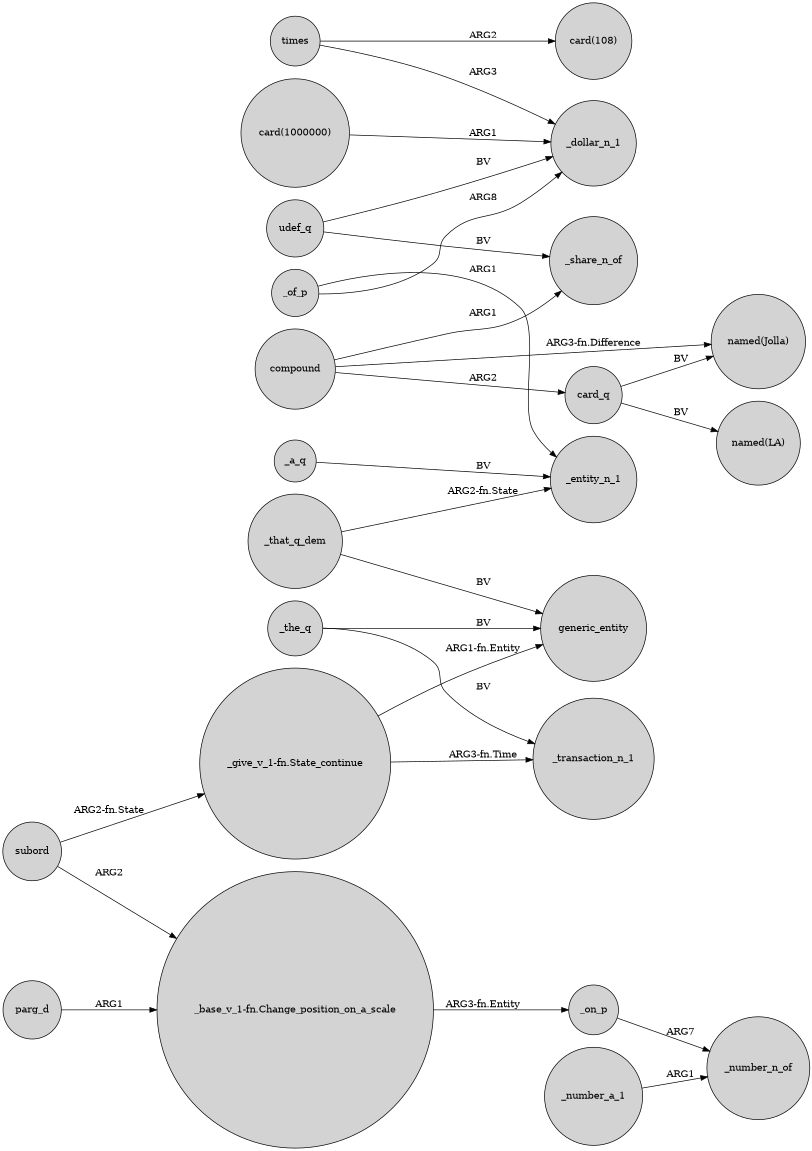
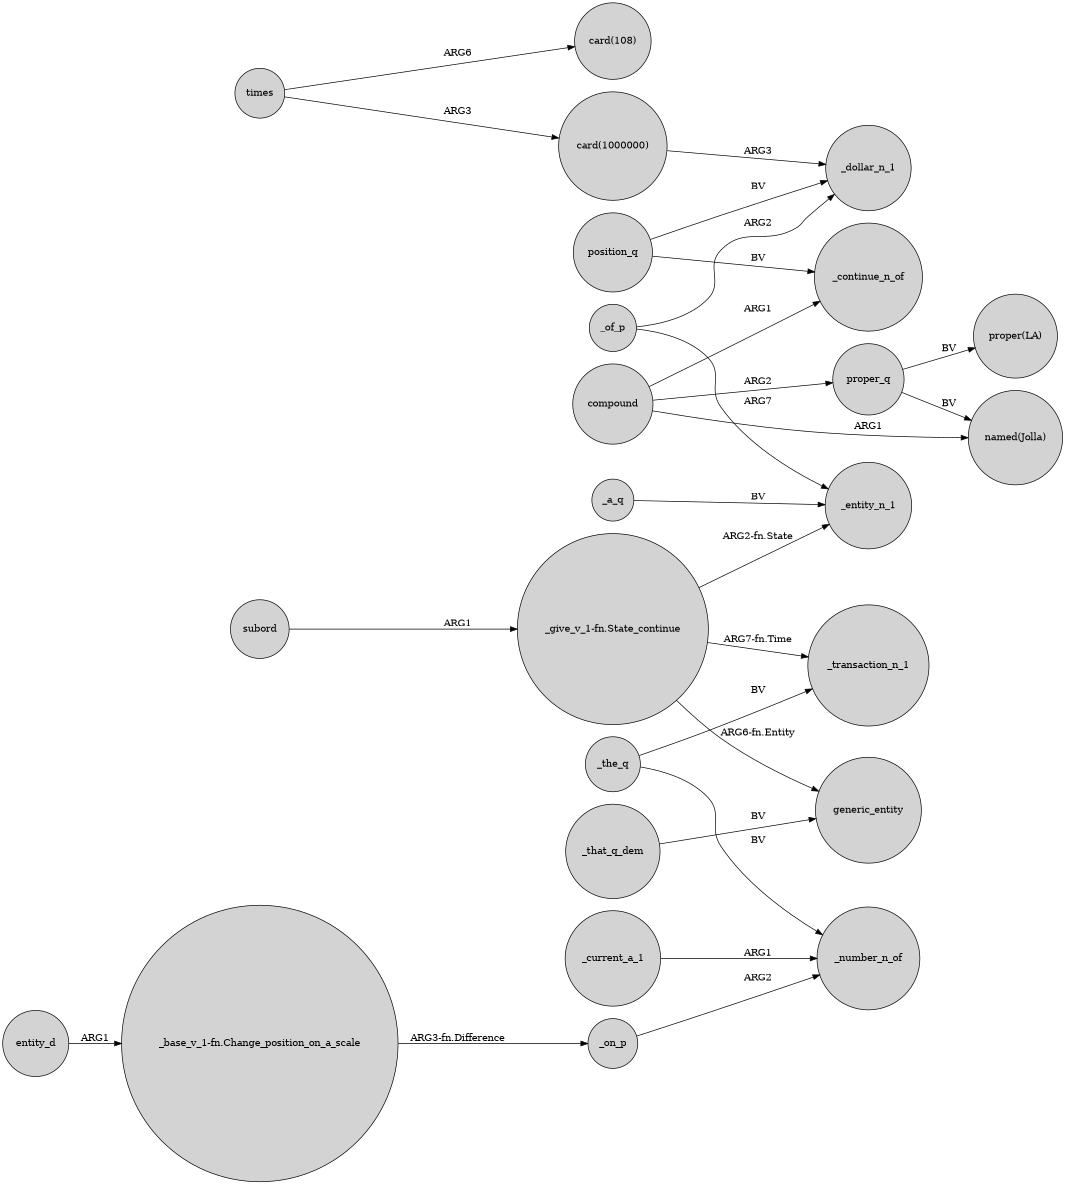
(483, 36) -> (458, 53)
(437, 74) -> (418, 117)
(483, 133) -> (758, 151)
(483, 198) -> (758, 223)
(295, 228) -> (613, 252)
(594, 261) -> (868, 277)
(483, 270) -> (758, 402)
(594, 343) -> (868, 426)
(594, 395) -> (868, 379)
(758, 443) -> (1015, 336)
(443, 511) -> (761, 558)
(428, 628) -> (721, 847)
(483, 649) -> (758, 733)
(483, 755) -> (758, 640)
(109, 811) -> (458, 624)
(114, 901) -> none
(483, 1005) -> (458, 1038)
(32, 1010) -> (36, 1044)
(681, 1032) -> (758, 978)
(594, 1096) -> (613, 958)
